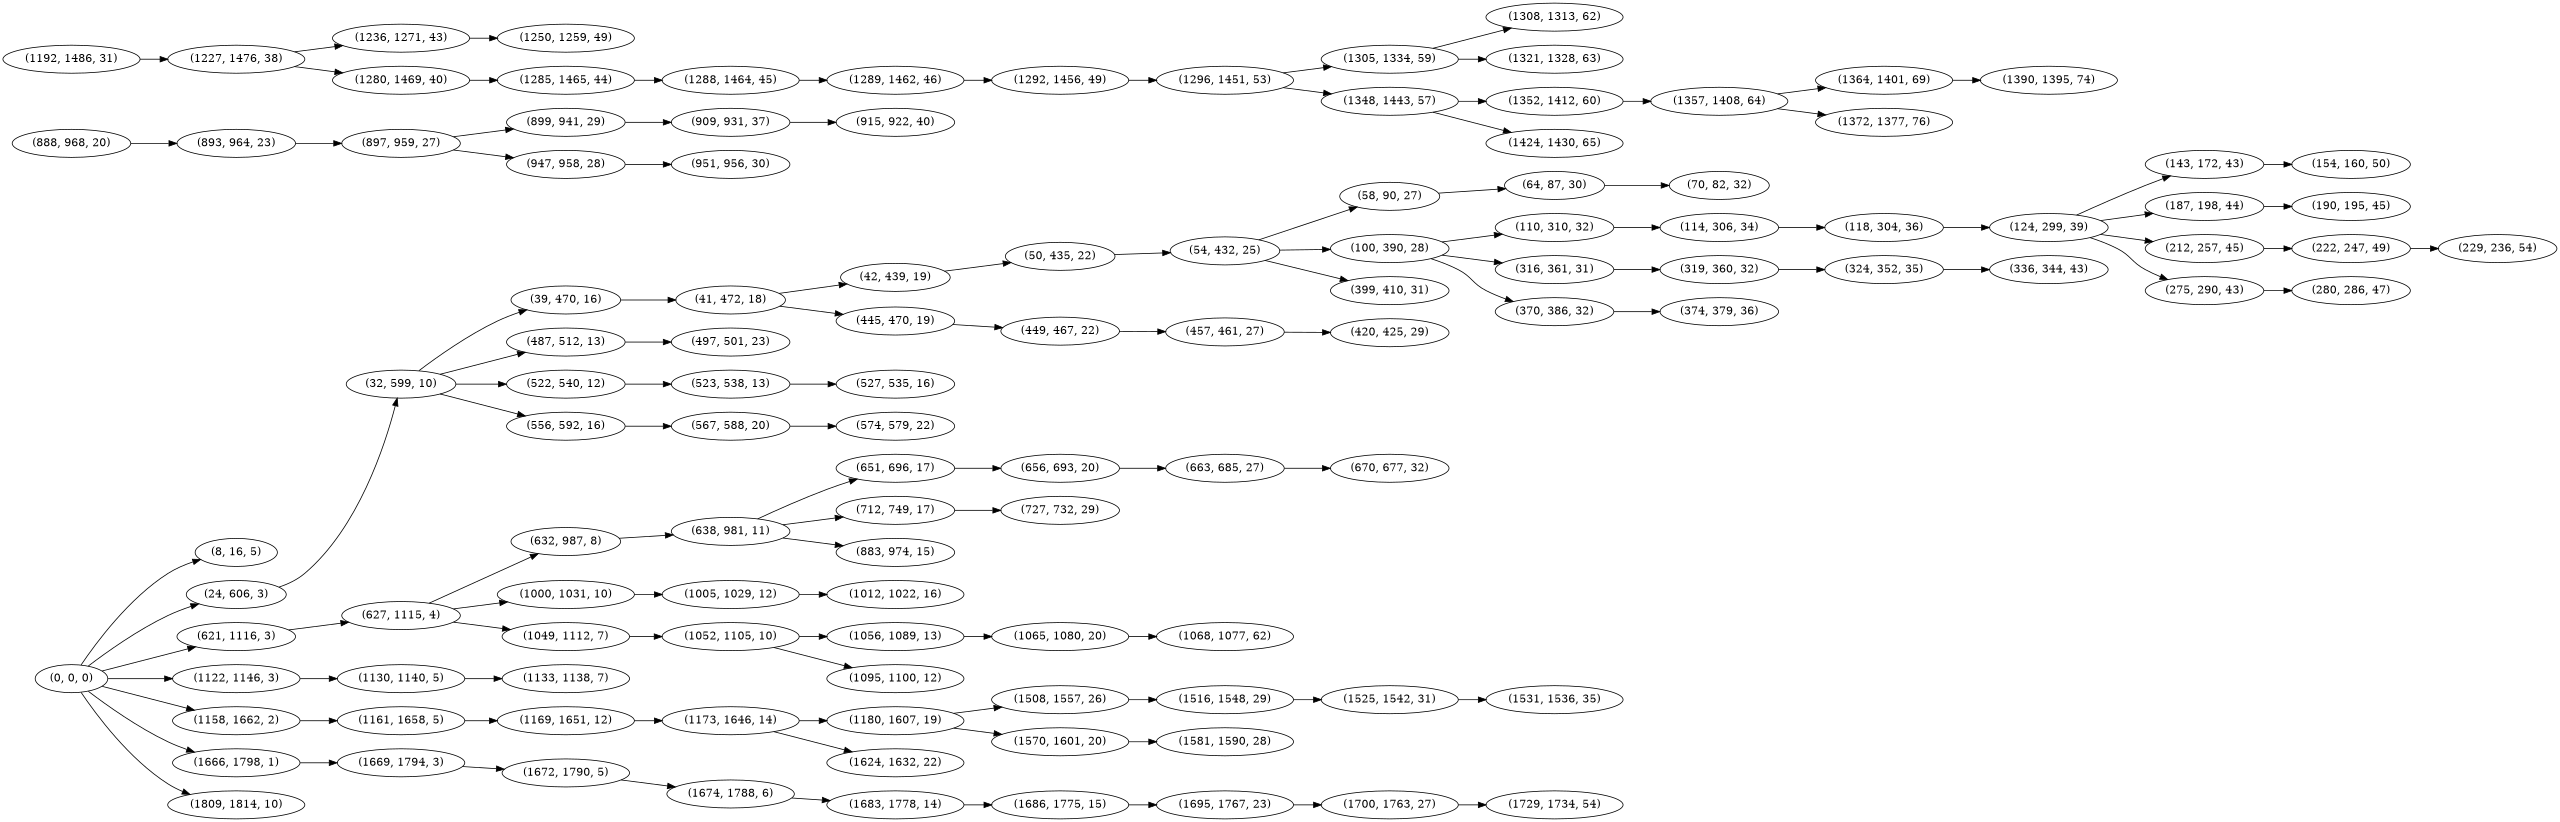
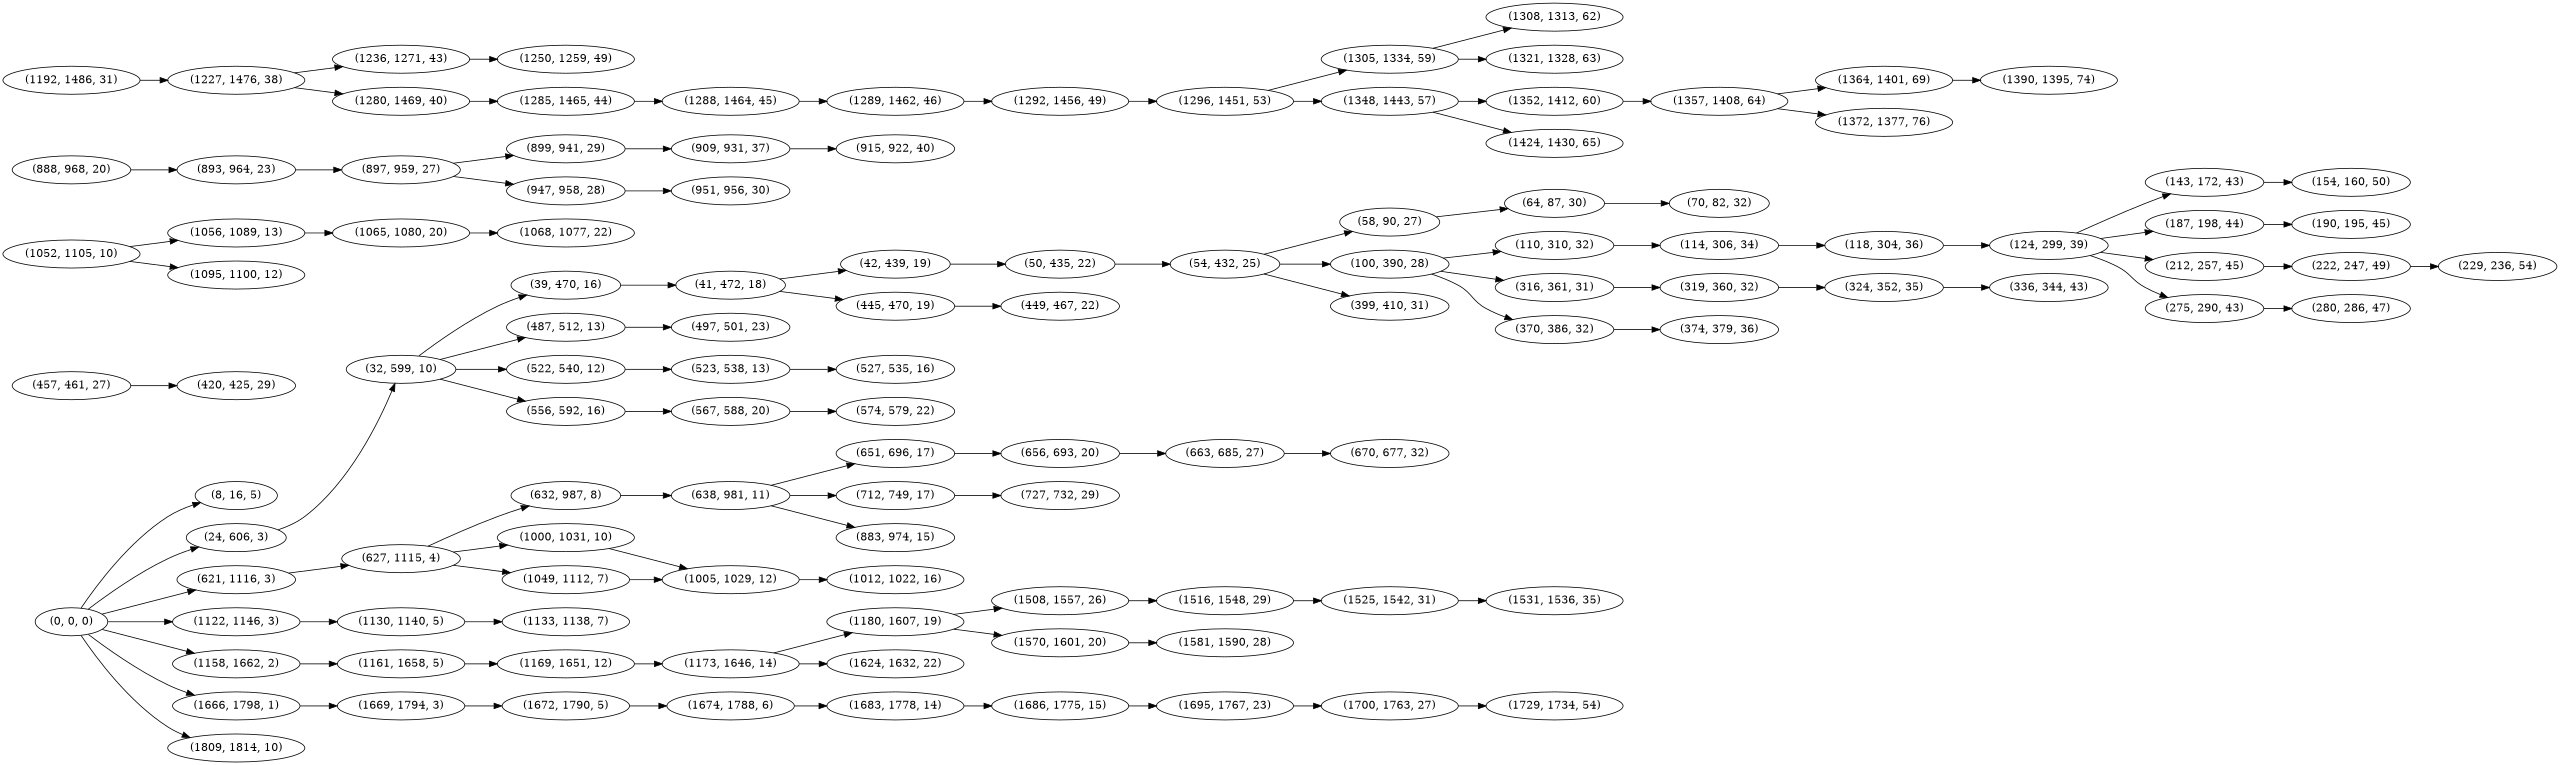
(1139, 332) -> none
(642, 637) -> (642, 580)
(1225, 637) -> (566, 233)
